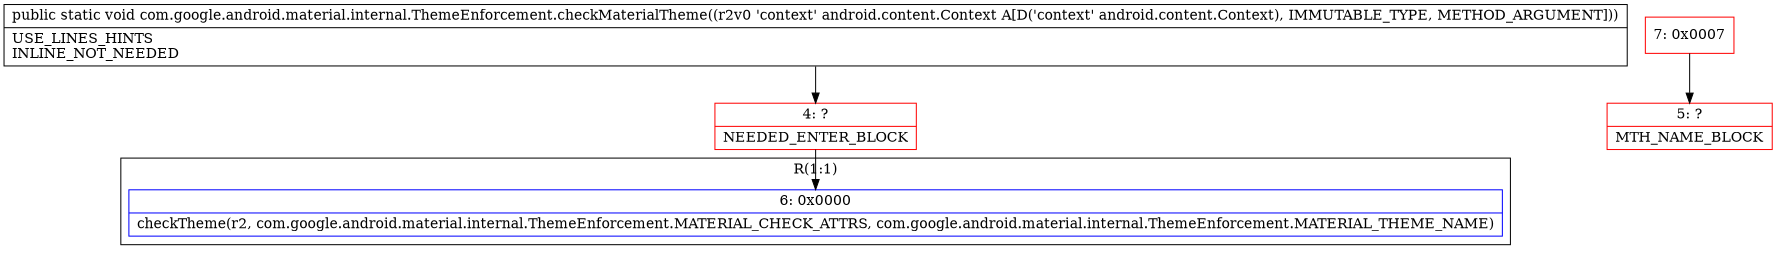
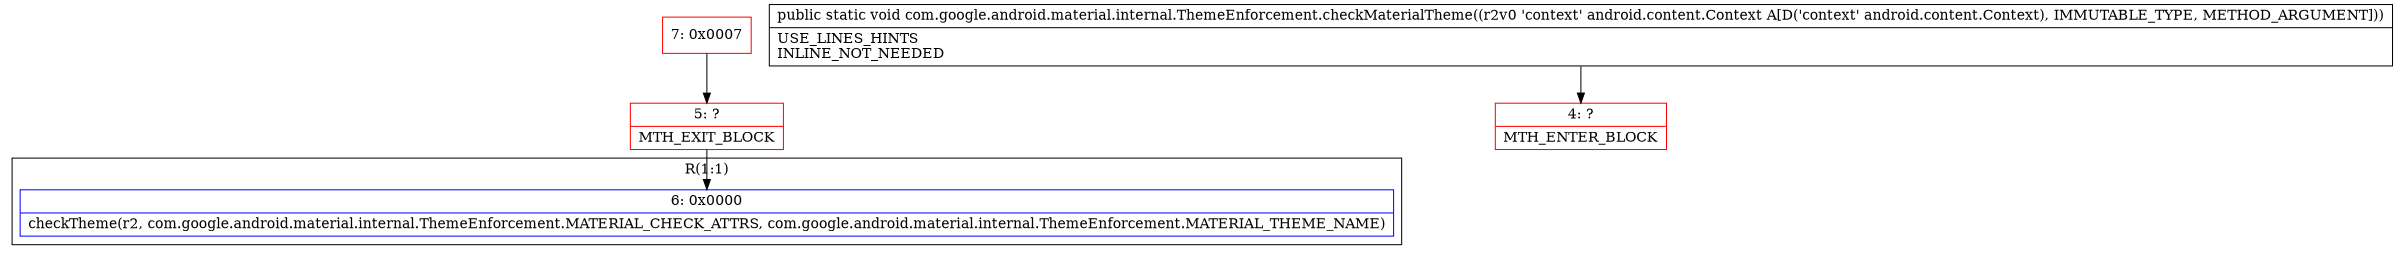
(816, 137) -> (1581, 137)
(1690, 137) -> (707, 137)
(816, 164) -> (707, 164)
